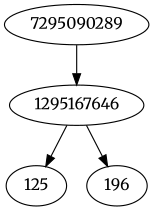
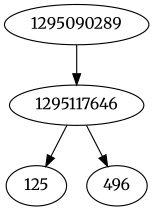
(77, 25) -> (77, 25)
(77, 105) -> (77, 105)
(117, 186) -> (117, 186)
